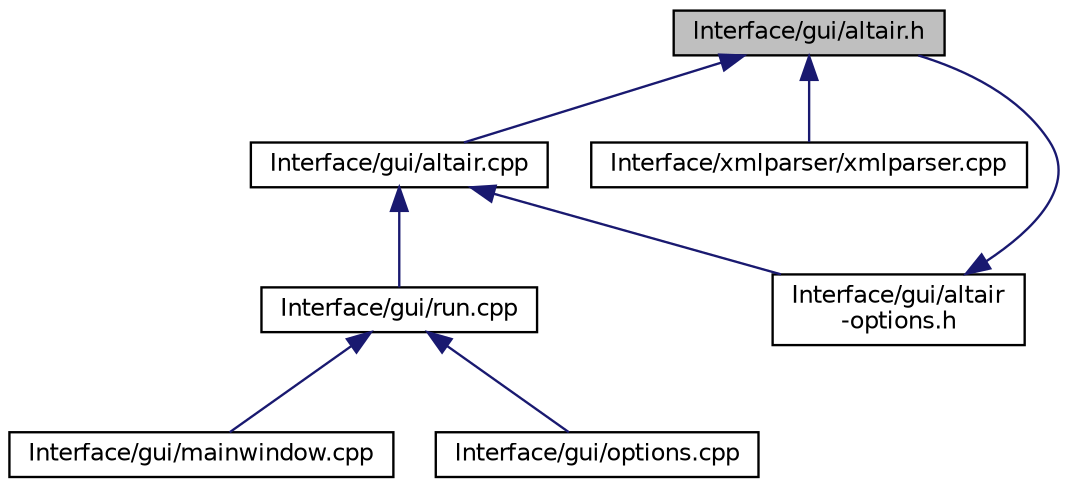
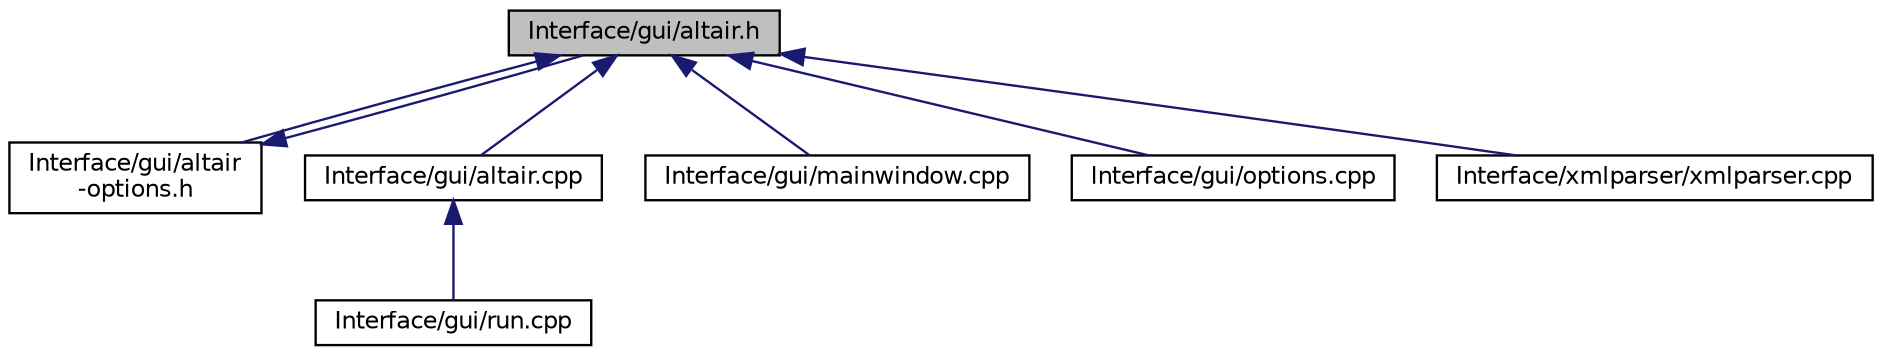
(637, 234) -> (389, 101)
(291, 389) -> (751, 113)
(508, 389) -> (950, 108)
